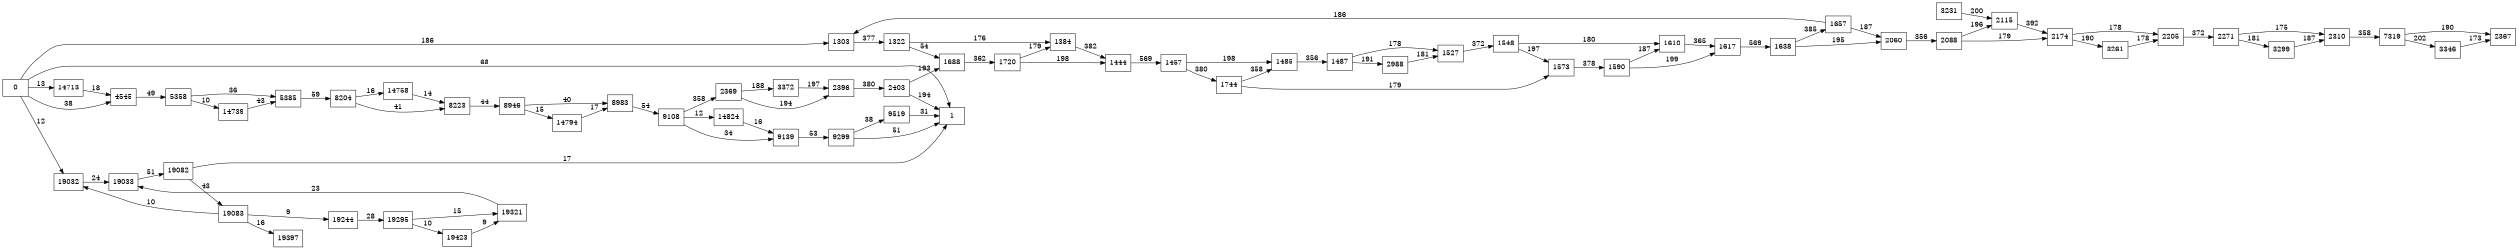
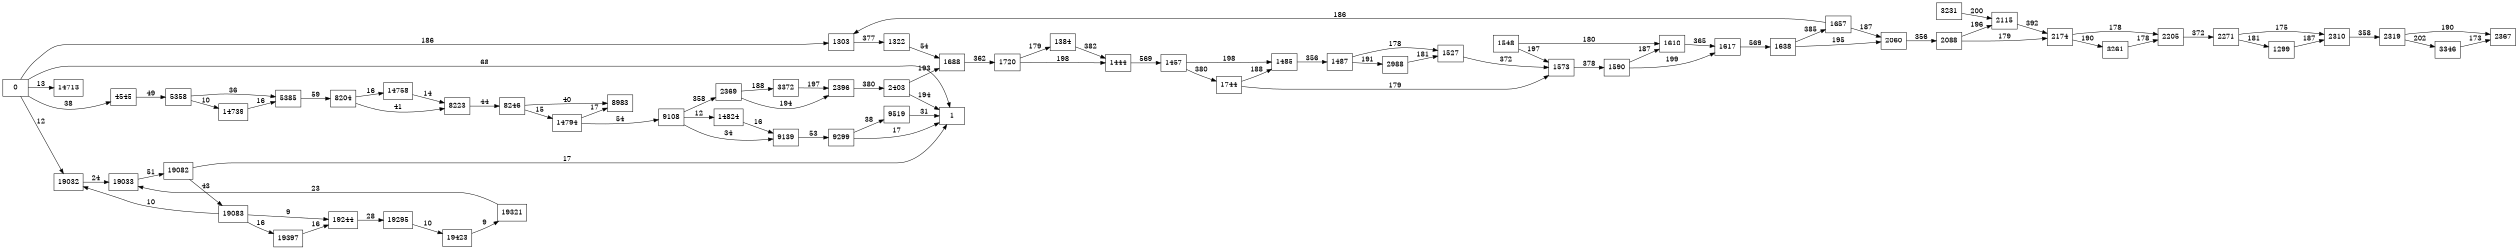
(2392, 37) -> (2392, 37)
(977, 42) -> none
(1476, 49) -> (1503, 65)
(2281, 50) -> (2281, 50)
(1257, 70) -> (1257, 70)
(95, 92) -> none
(261, 101) -> (261, 101)
(512, 106) -> (512, 106)
(643, 110) -> (618, 124)
(897, 131) -> (897, 131)
(453, 217) -> none
none -> (313, 230)
